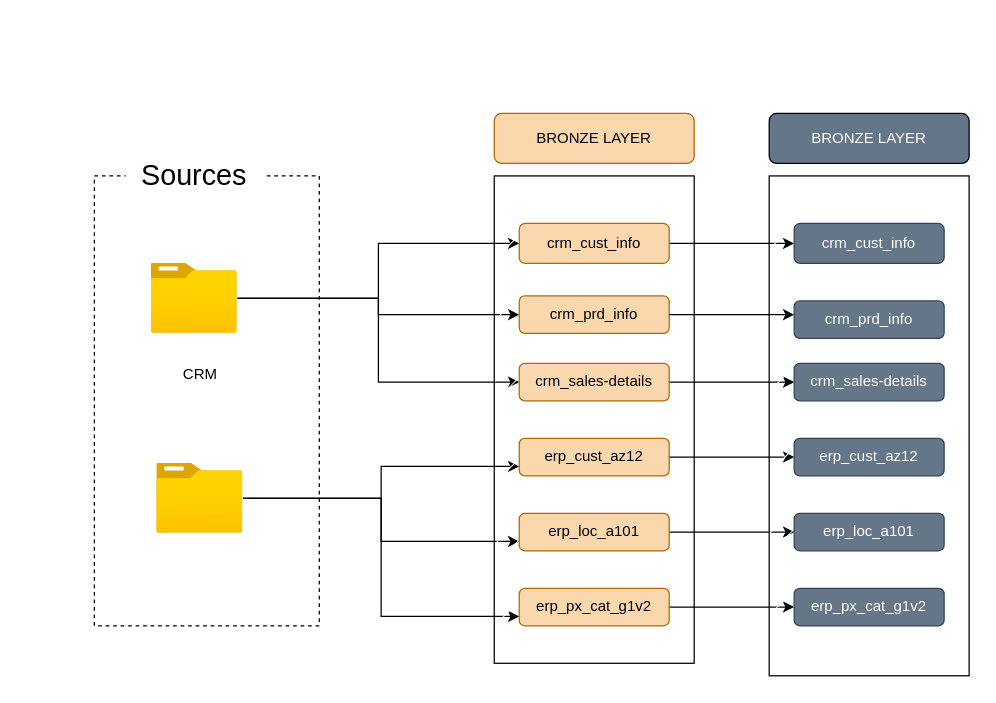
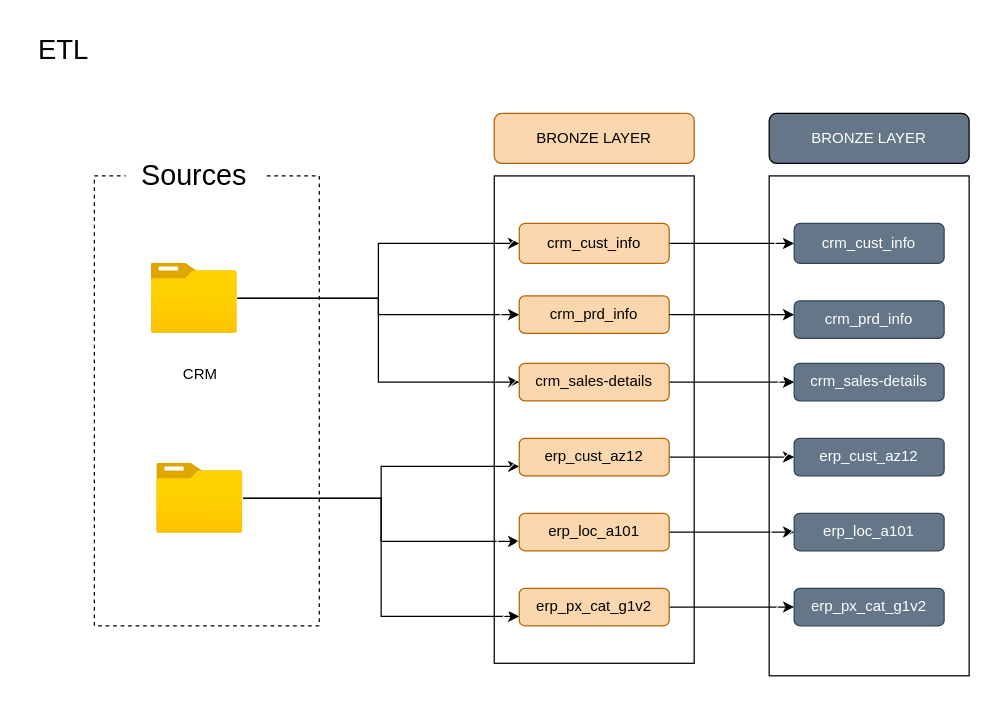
none -> (63, 51)
